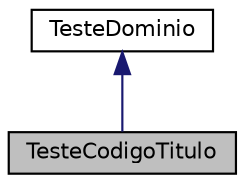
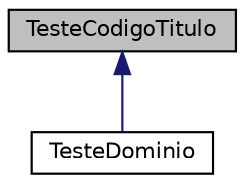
(122, 103) -> (122, 103)
